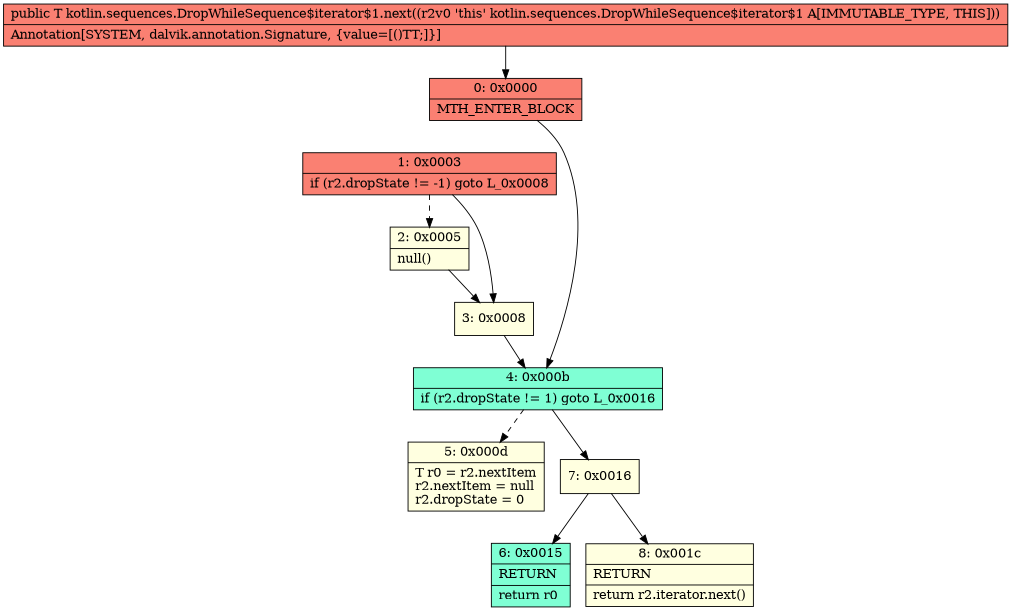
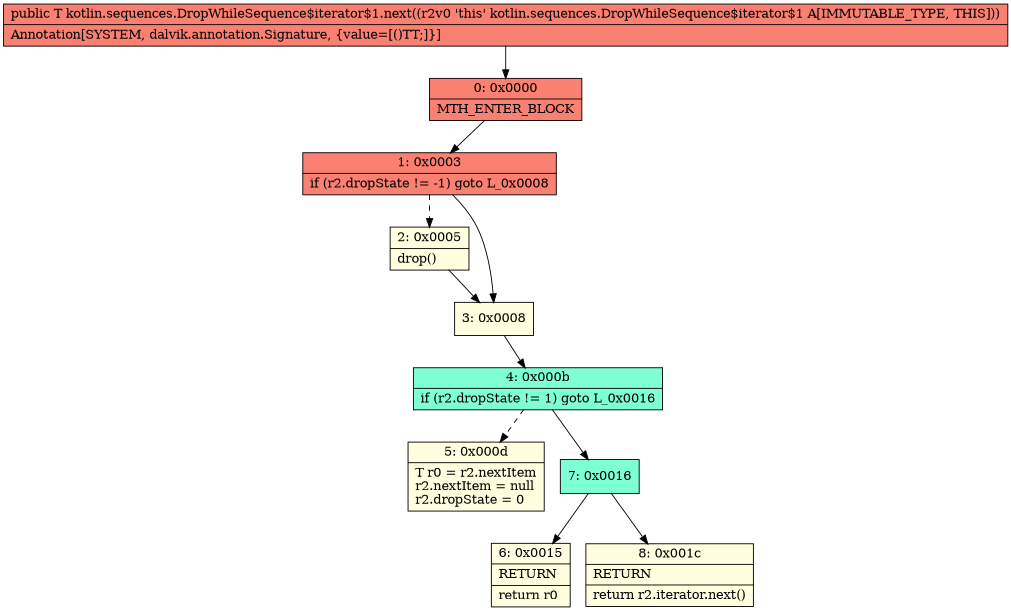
(578, 236) -> (471, 134)
(414, 259) -> (417, 259)
(600, 477) -> (600, 477)
(531, 575) -> (531, 575)
